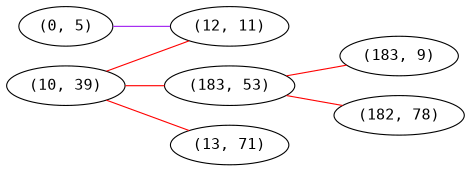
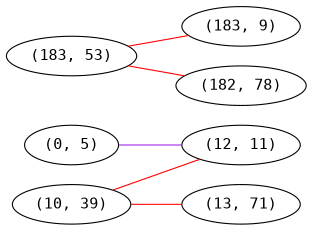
(145, 86) -> none
